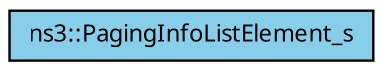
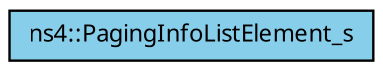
(191, 36) -> (191, 36)
